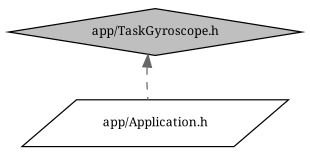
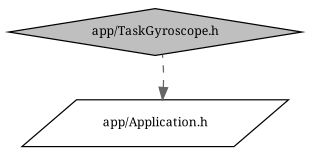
(147, 84) -> (163, 71)
